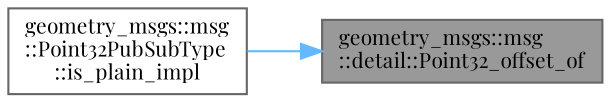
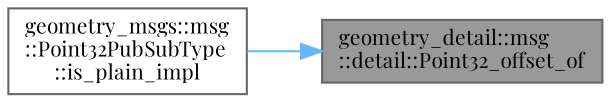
(462, 51) -> (462, 51)
